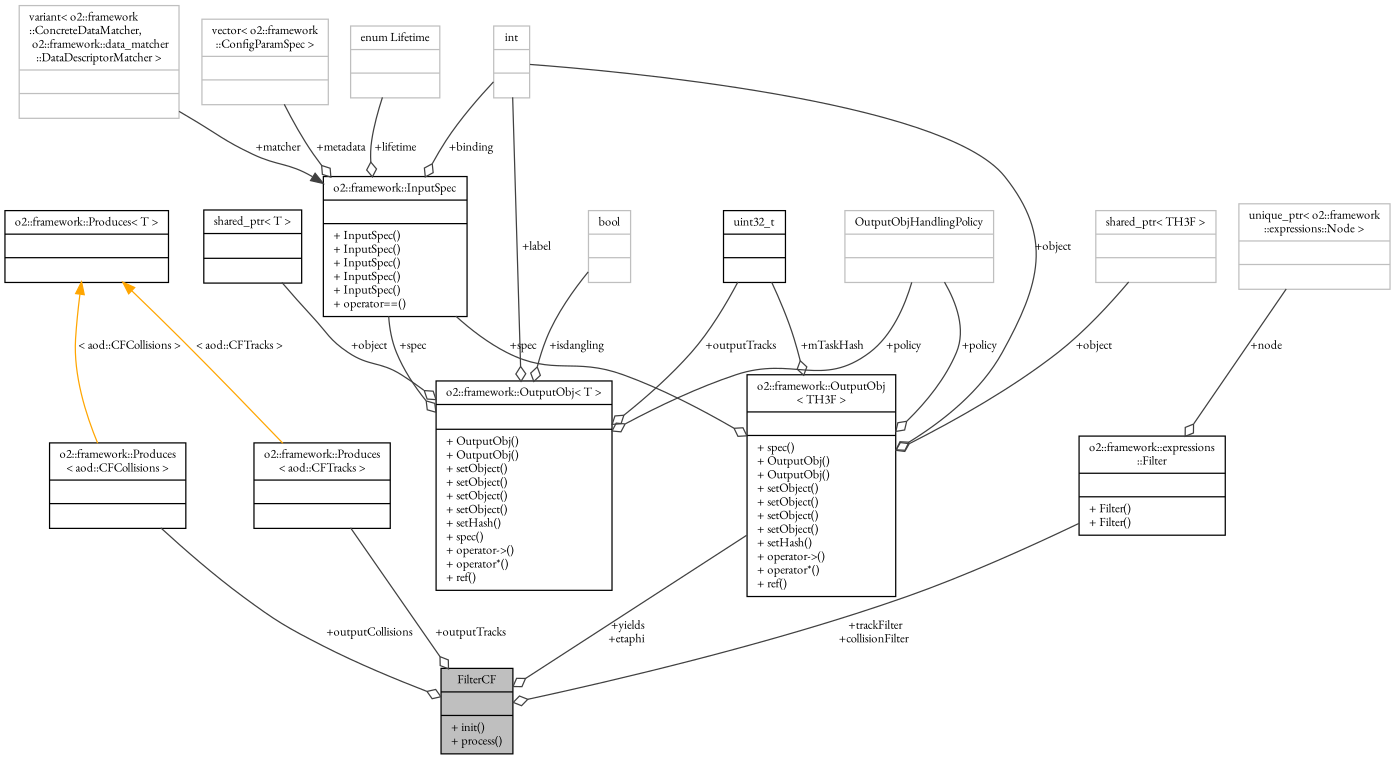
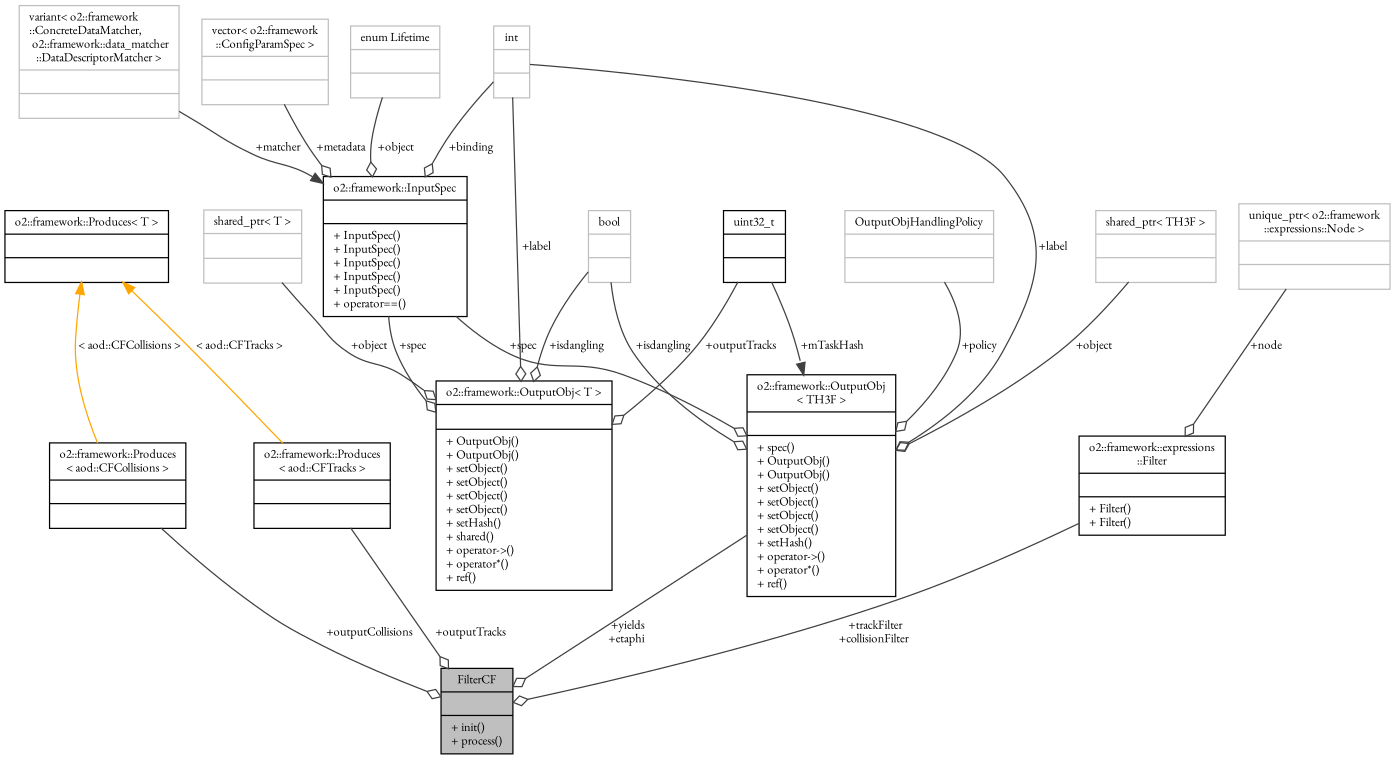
(395, 147) -> (395, 147)
(253, 247) -> (253, 247)
(1052, 247) -> (1052, 247)
(788, 321) -> (788, 321)
(786, 369) -> none
none -> (652, 376)
(465, 536) -> (470, 536)
